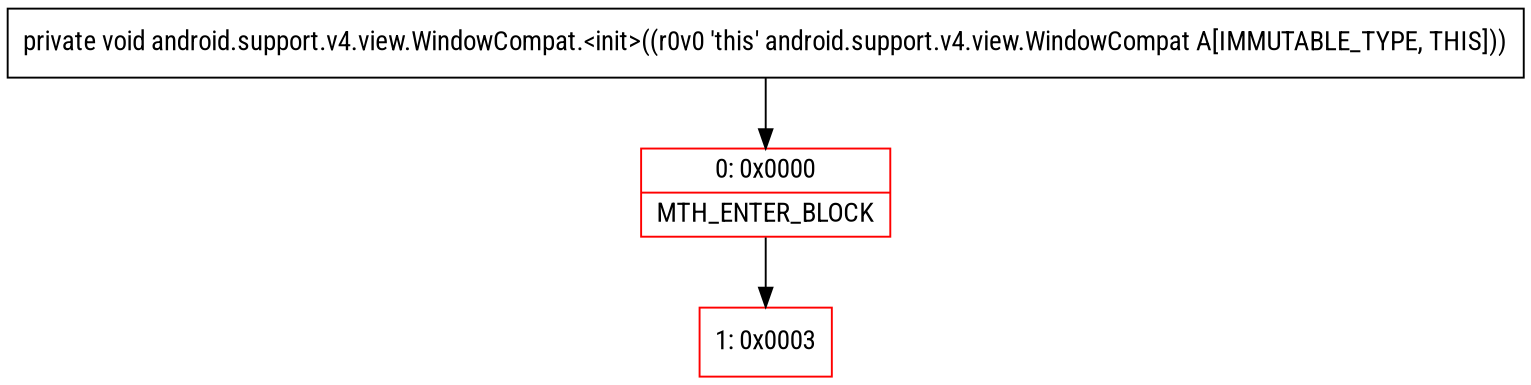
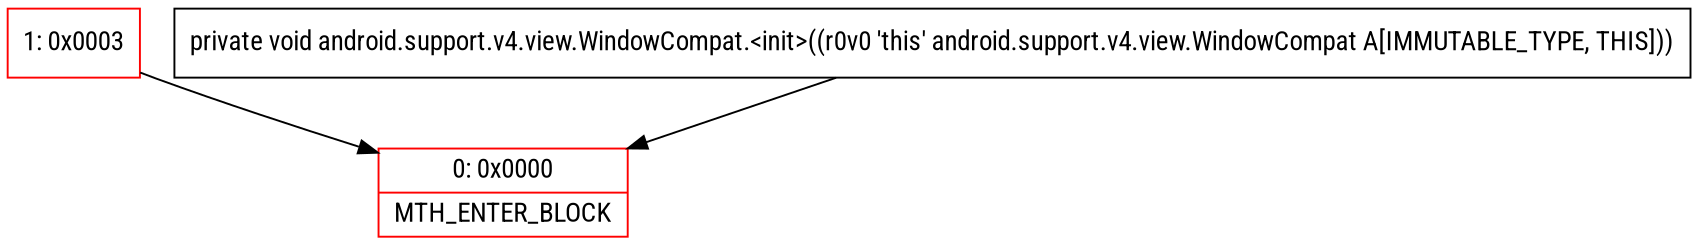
(766, 262) -> (249, 111)
